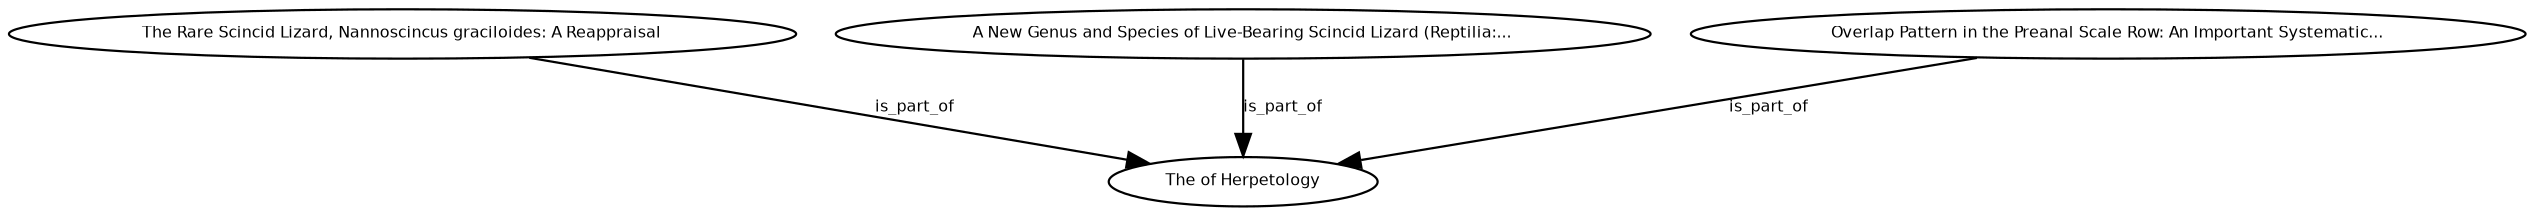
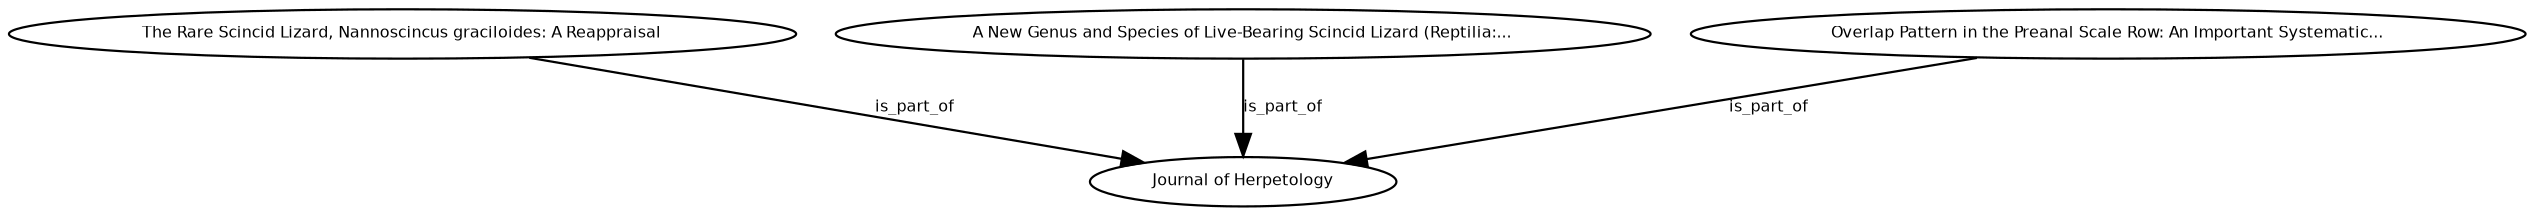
(1243, 182) -> (1243, 182)
